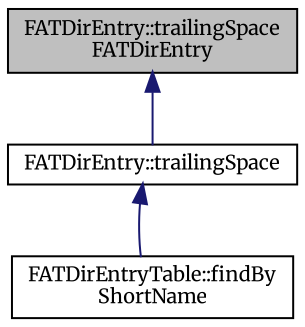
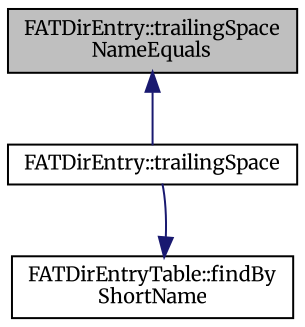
(153, 41) -> (153, 41)
(139, 230) -> (166, 210)
